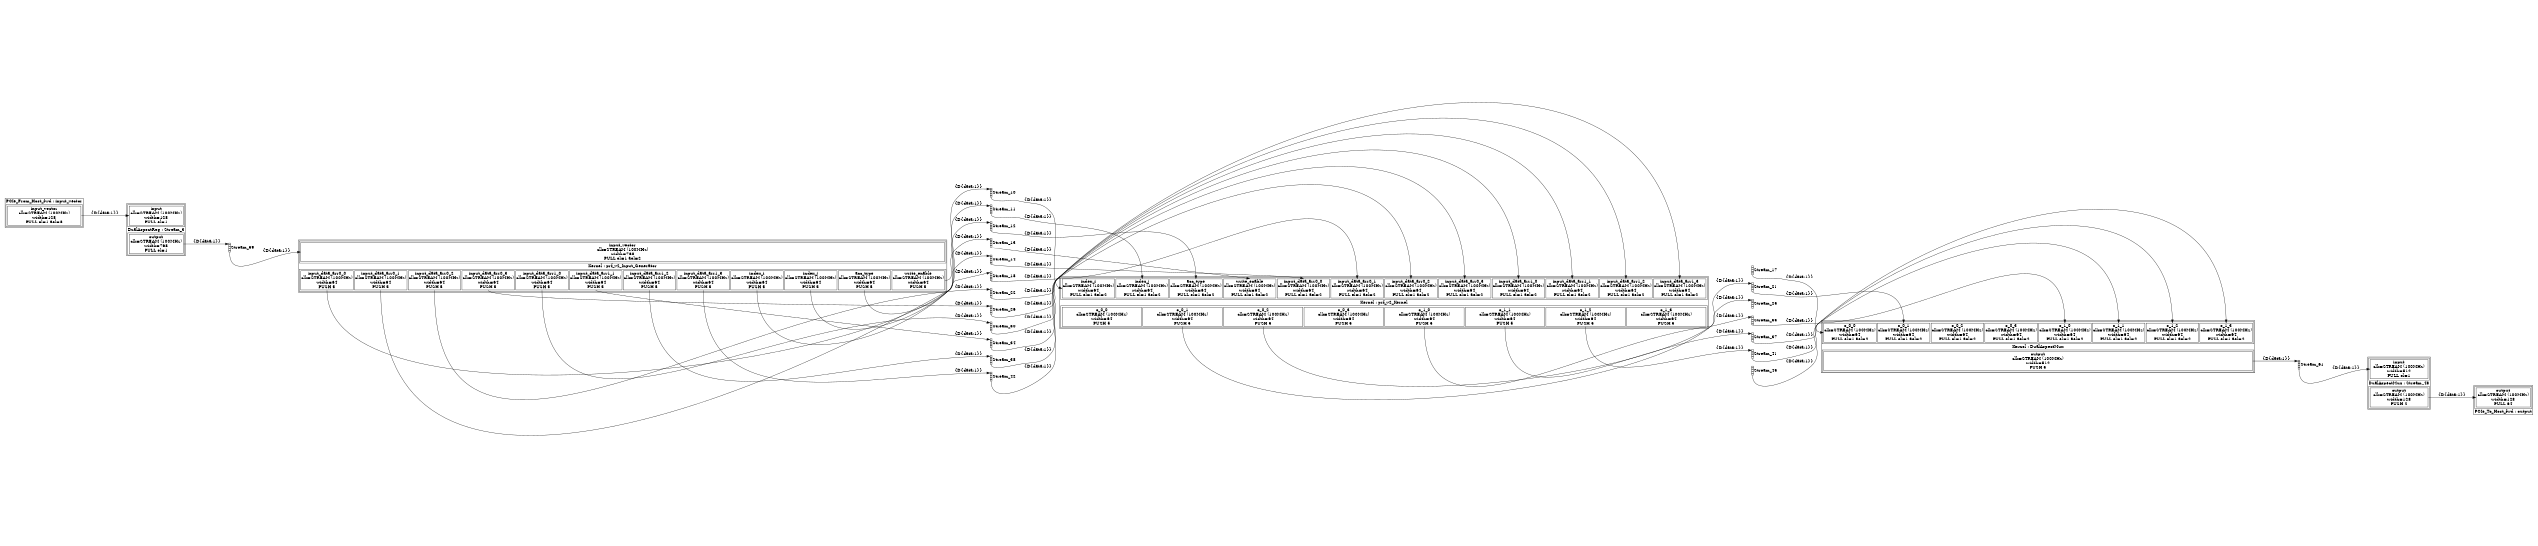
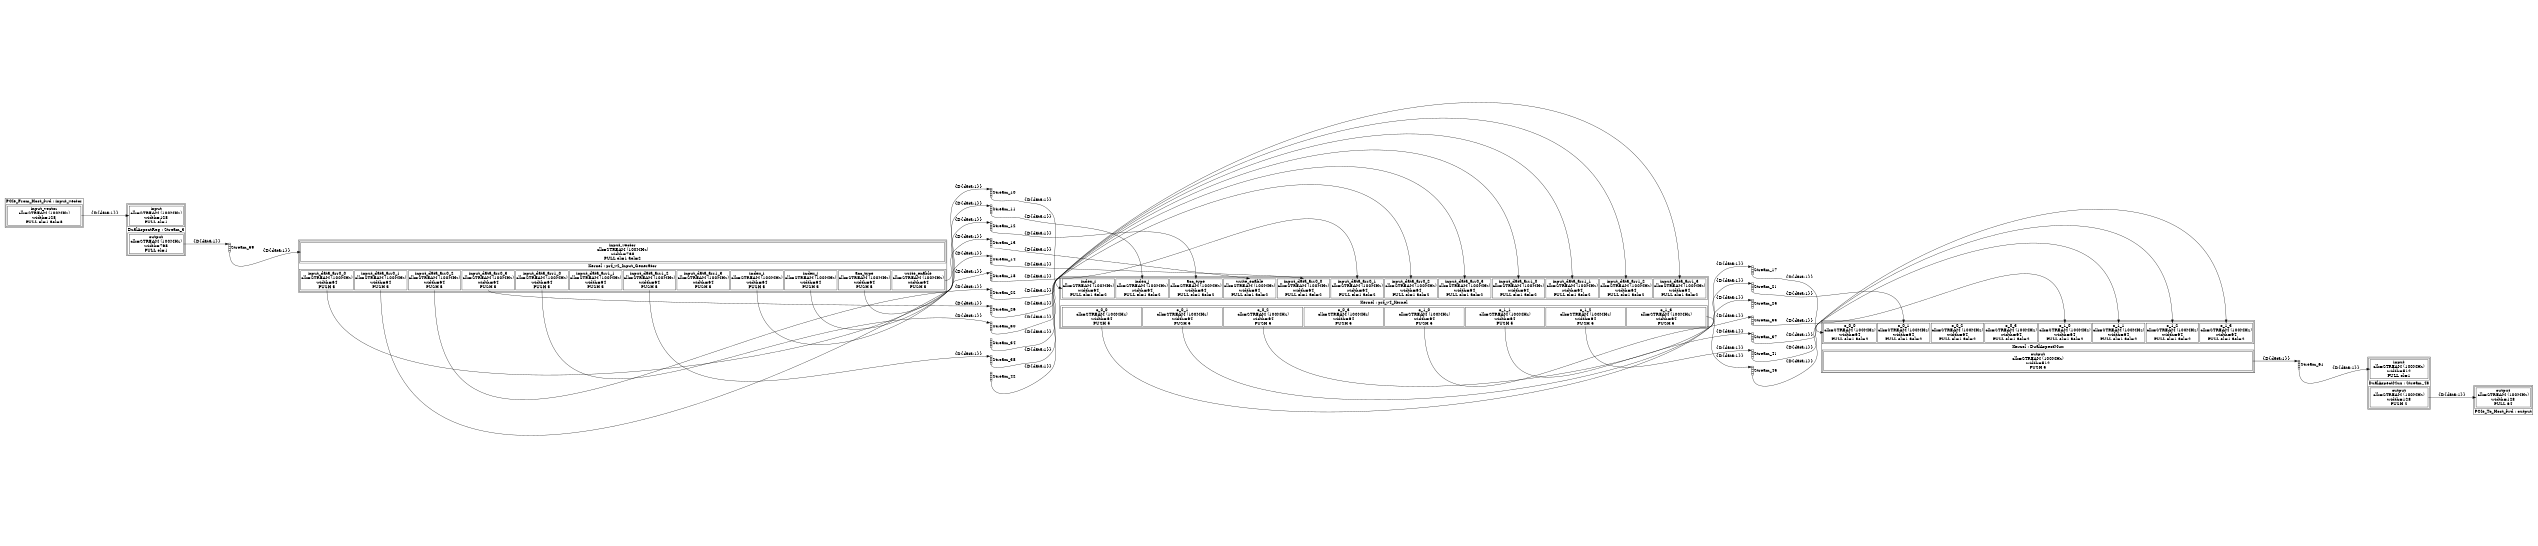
(1384, 303) -> (1384, 303)
(791, 317) -> none
none -> (1712, 351)
(818, 382) -> none
none -> (1440, 405)
